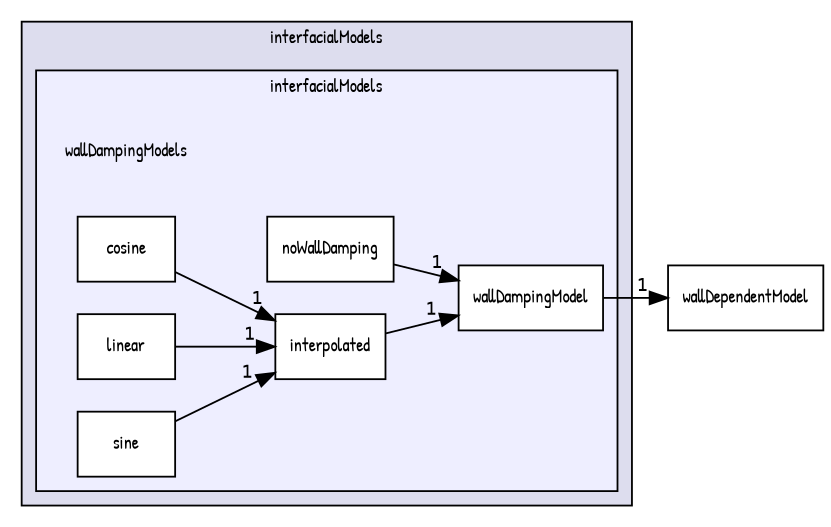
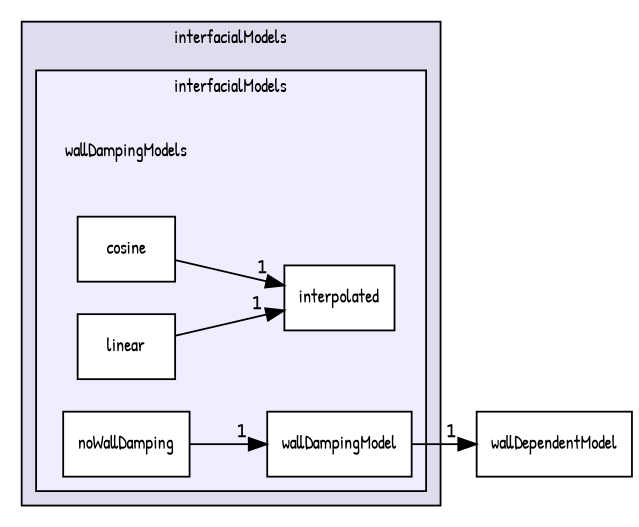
(413, 327) -> none
(126, 444) -> none
